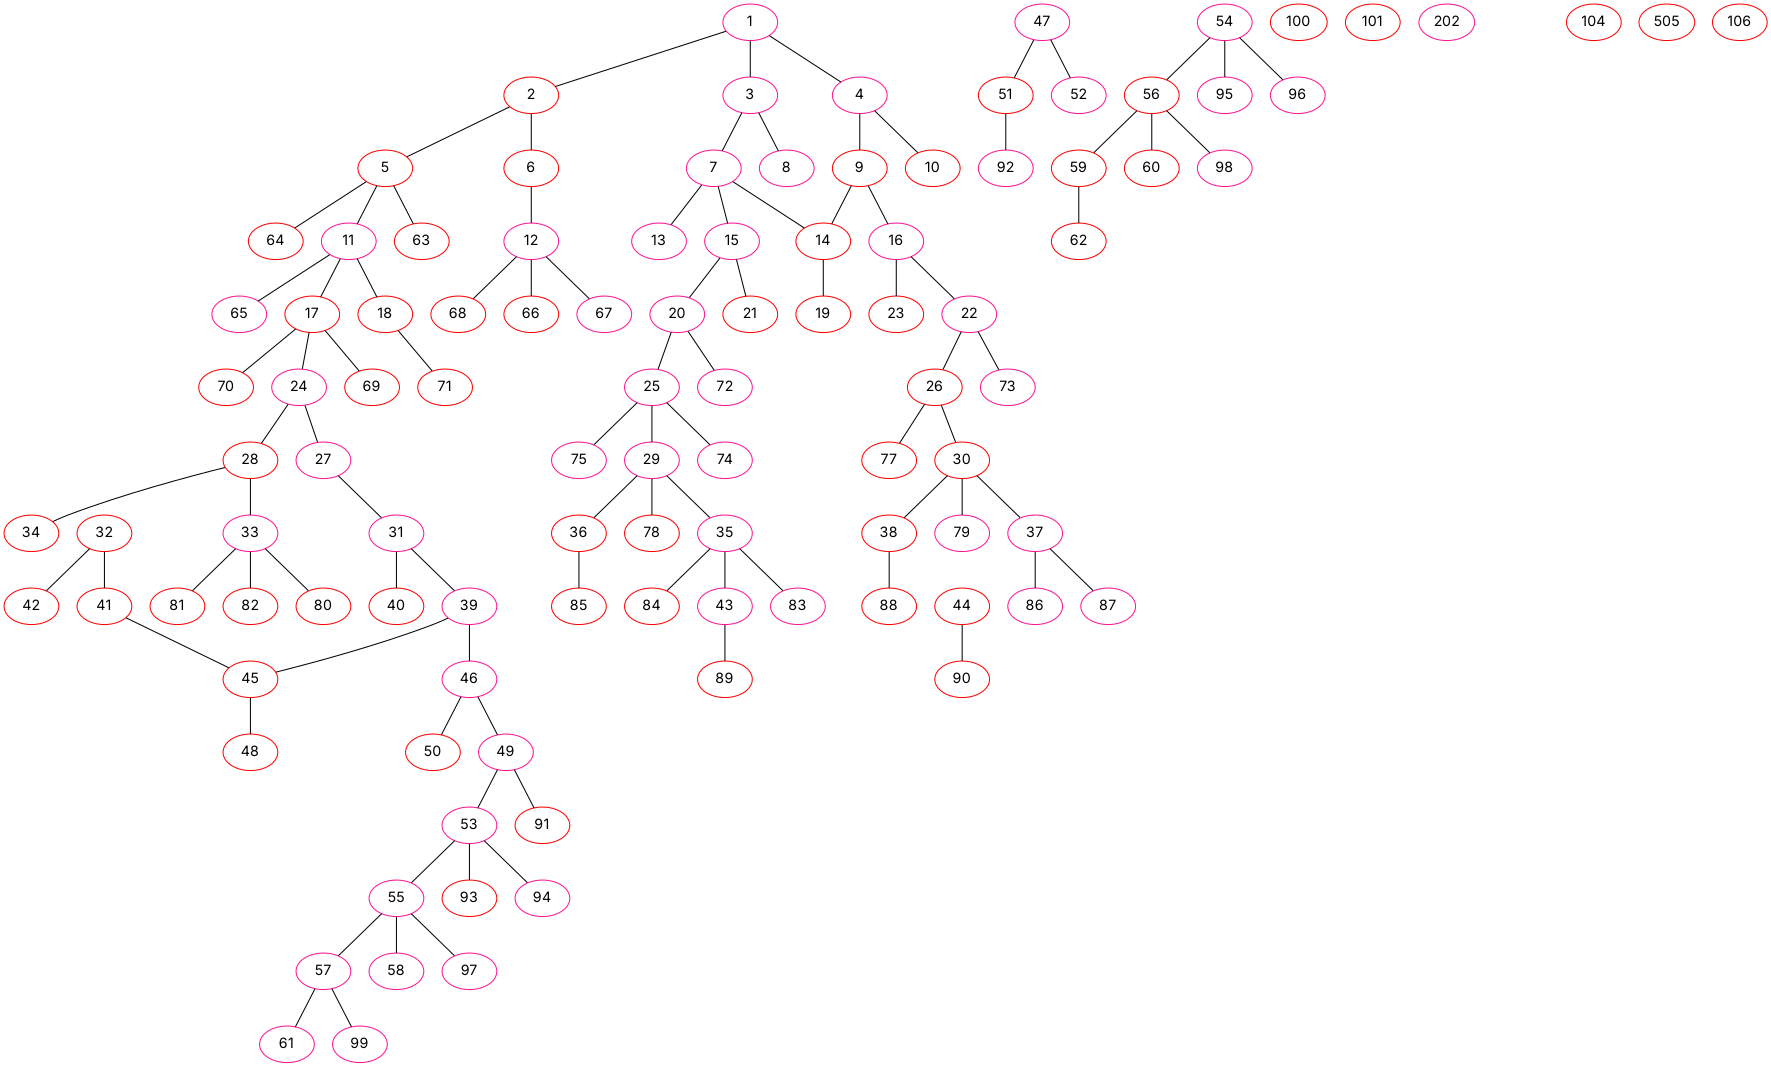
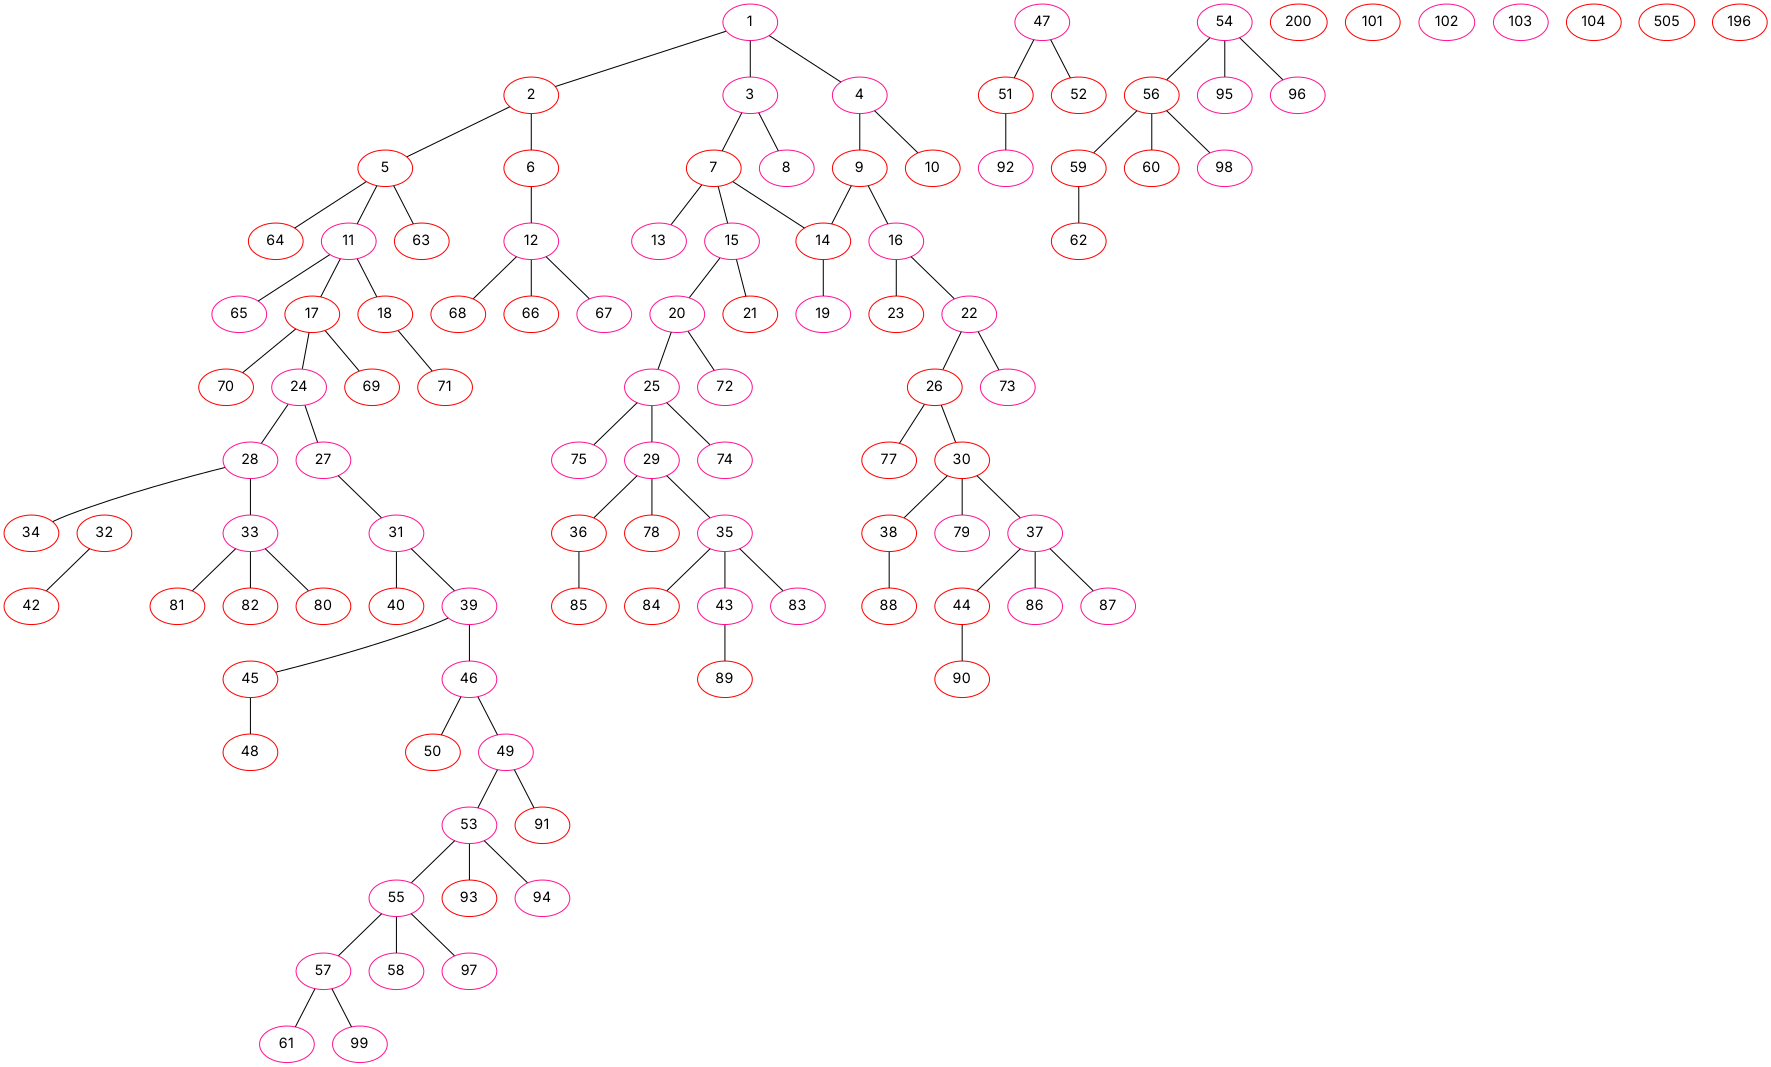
(1299, 22) -> (1299, 22)
(1447, 22) -> (1447, 22)
none -> (1521, 22)
(1740, 22) -> (1740, 22)
(1079, 95) -> (1079, 95)
(714, 168) -> (714, 168)
(823, 314) -> (823, 314)
(250, 460) -> (250, 460)
none -> (999, 570)
(104, 606) -> none
